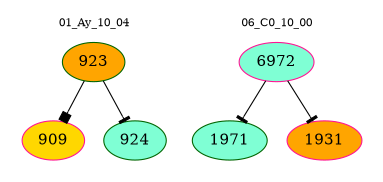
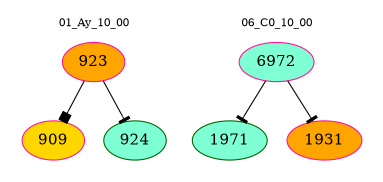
(94, 23) -> (94, 23)
(94, 62) -> (94, 62)
